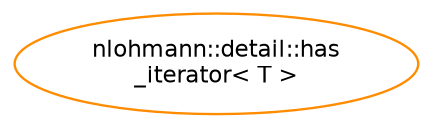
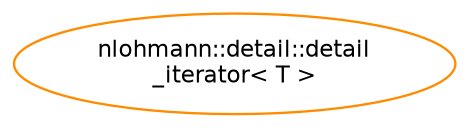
(216, 64) -> (235, 64)
